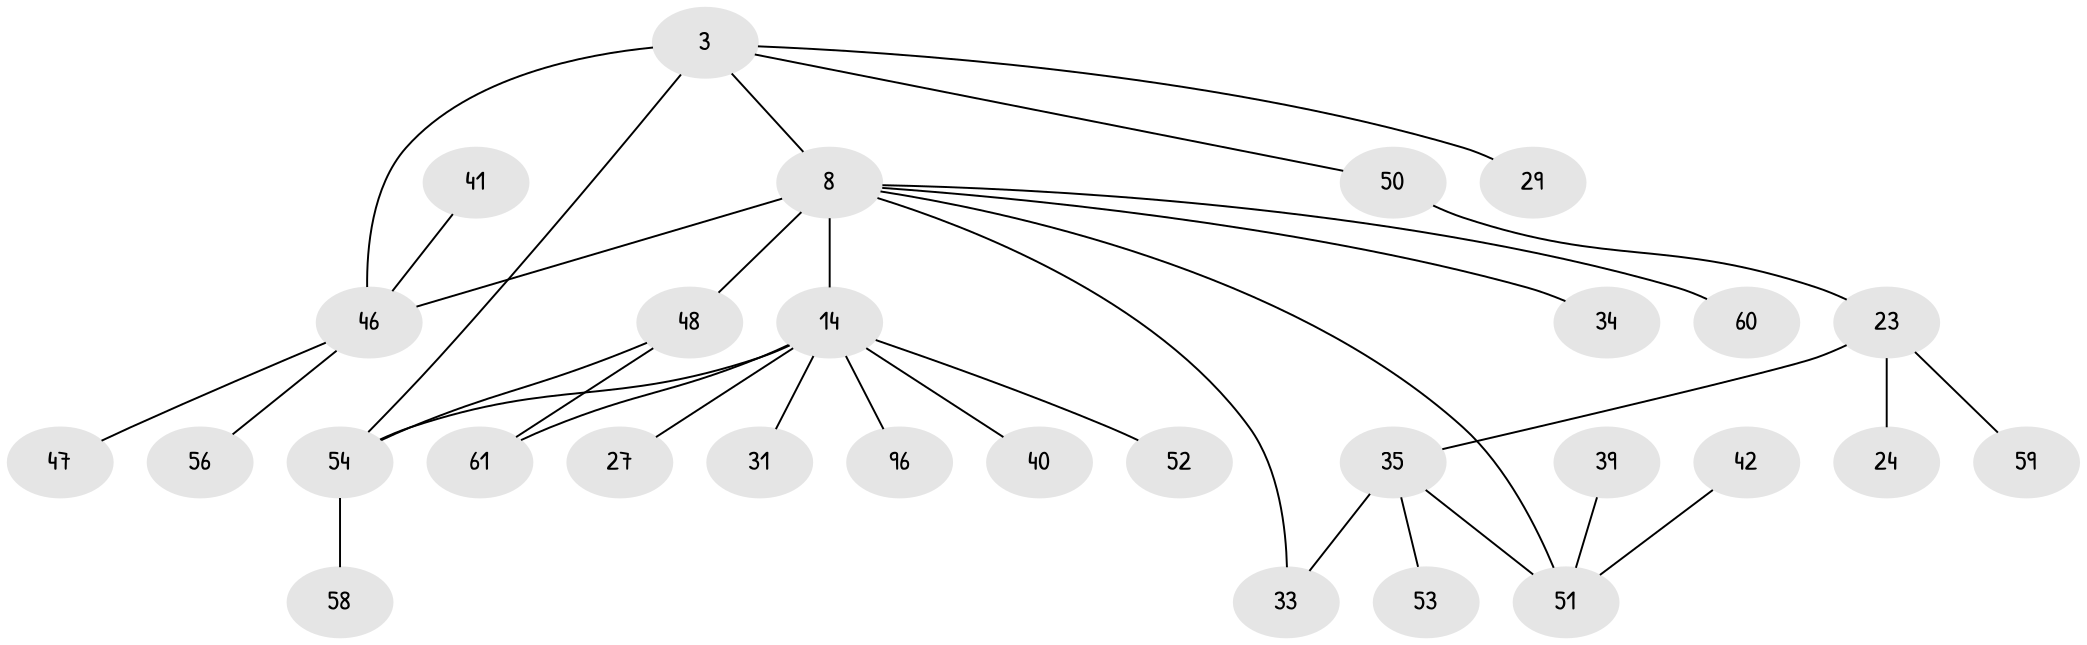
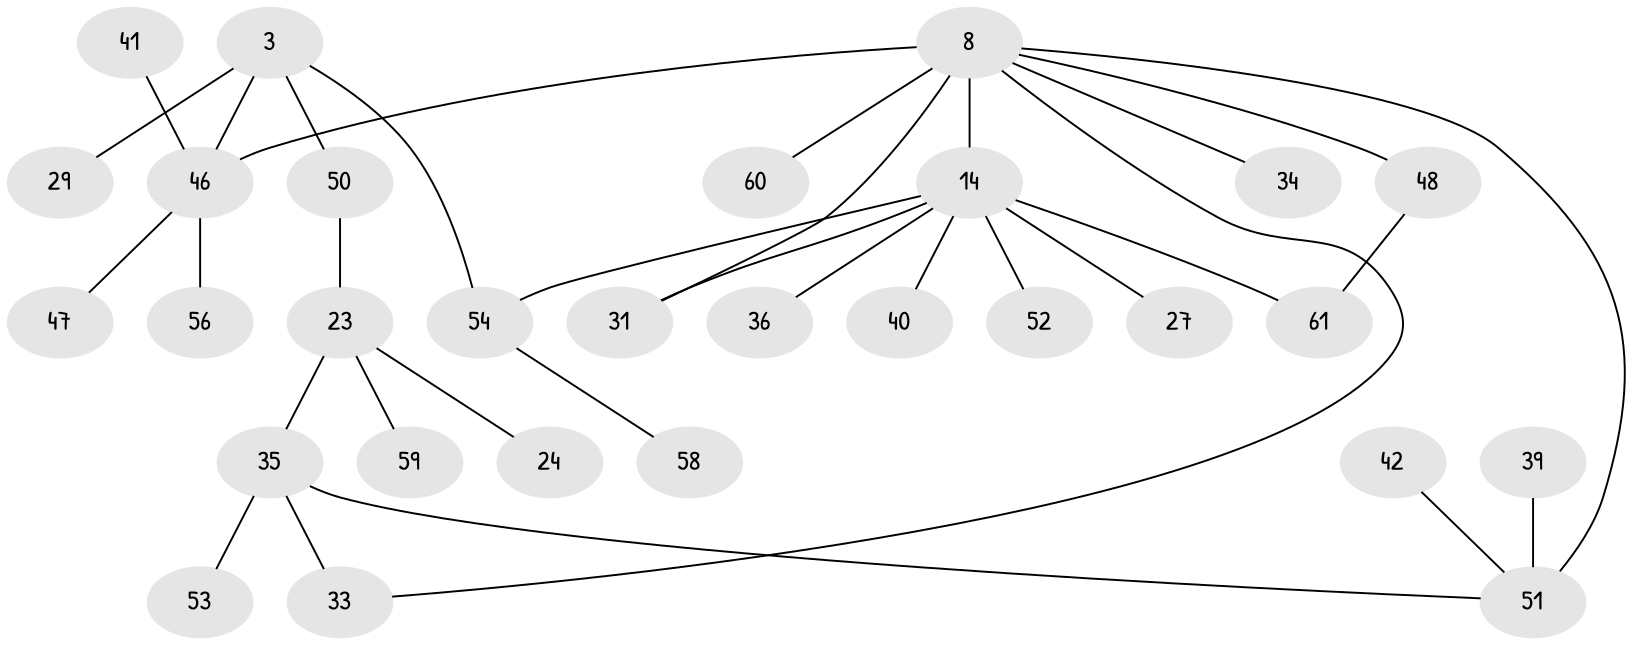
(768, 113) -> (849, 198)
(520, 388) -> none
(900, 462) -> (760, 323)
